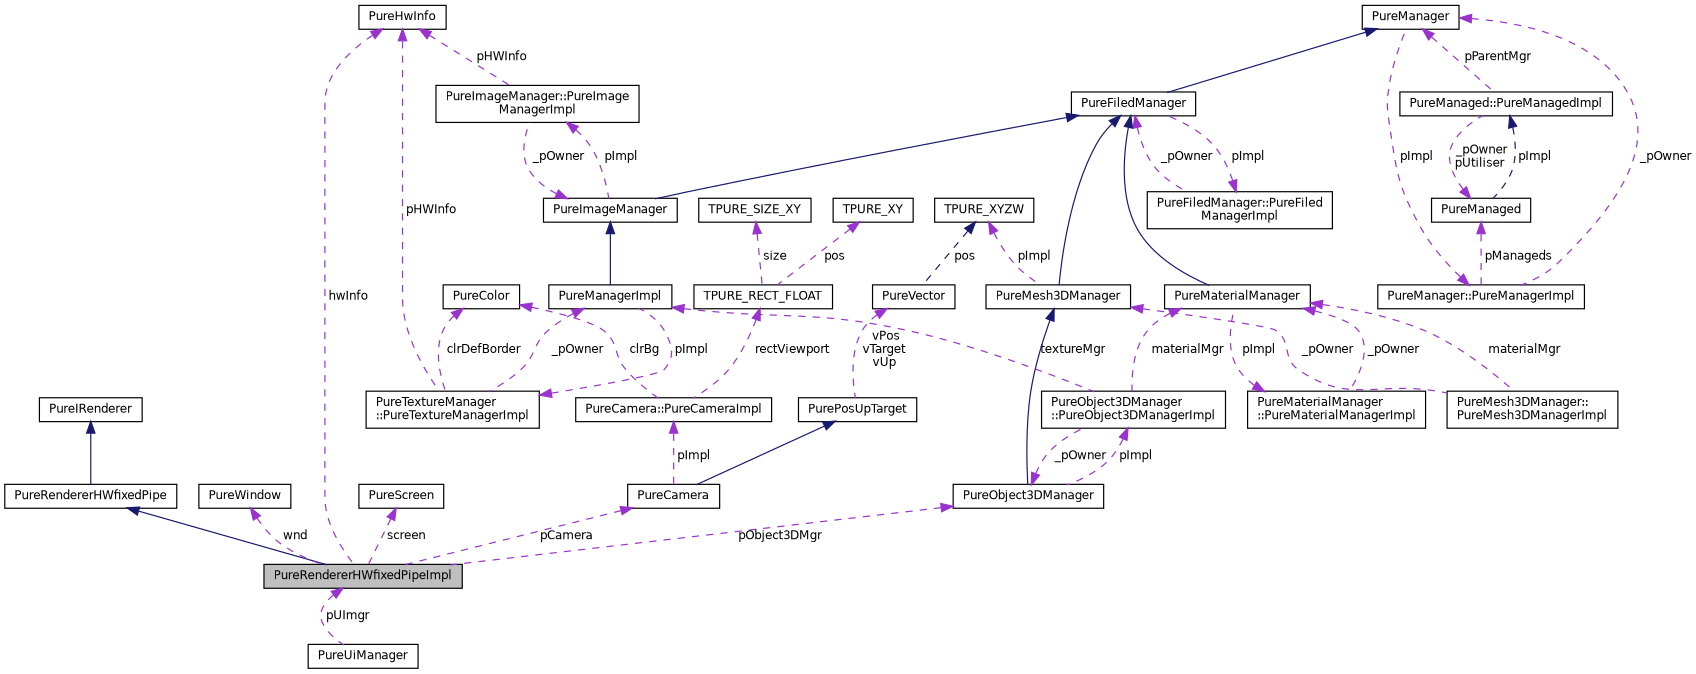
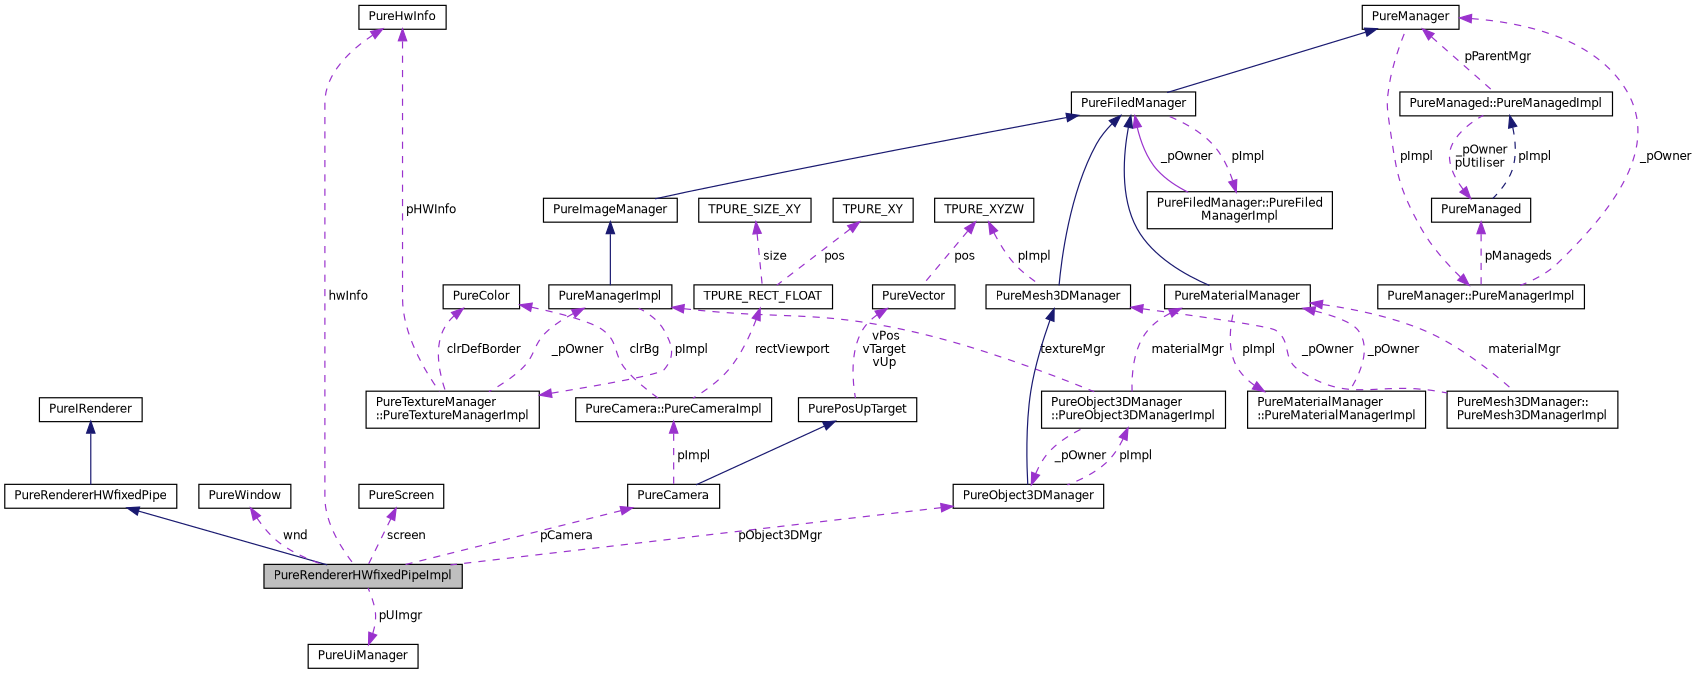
(538, 104) -> none
(1154, 166) -> (1154, 166)
(945, 258) -> (945, 258)
(322, 622) -> (375, 610)
